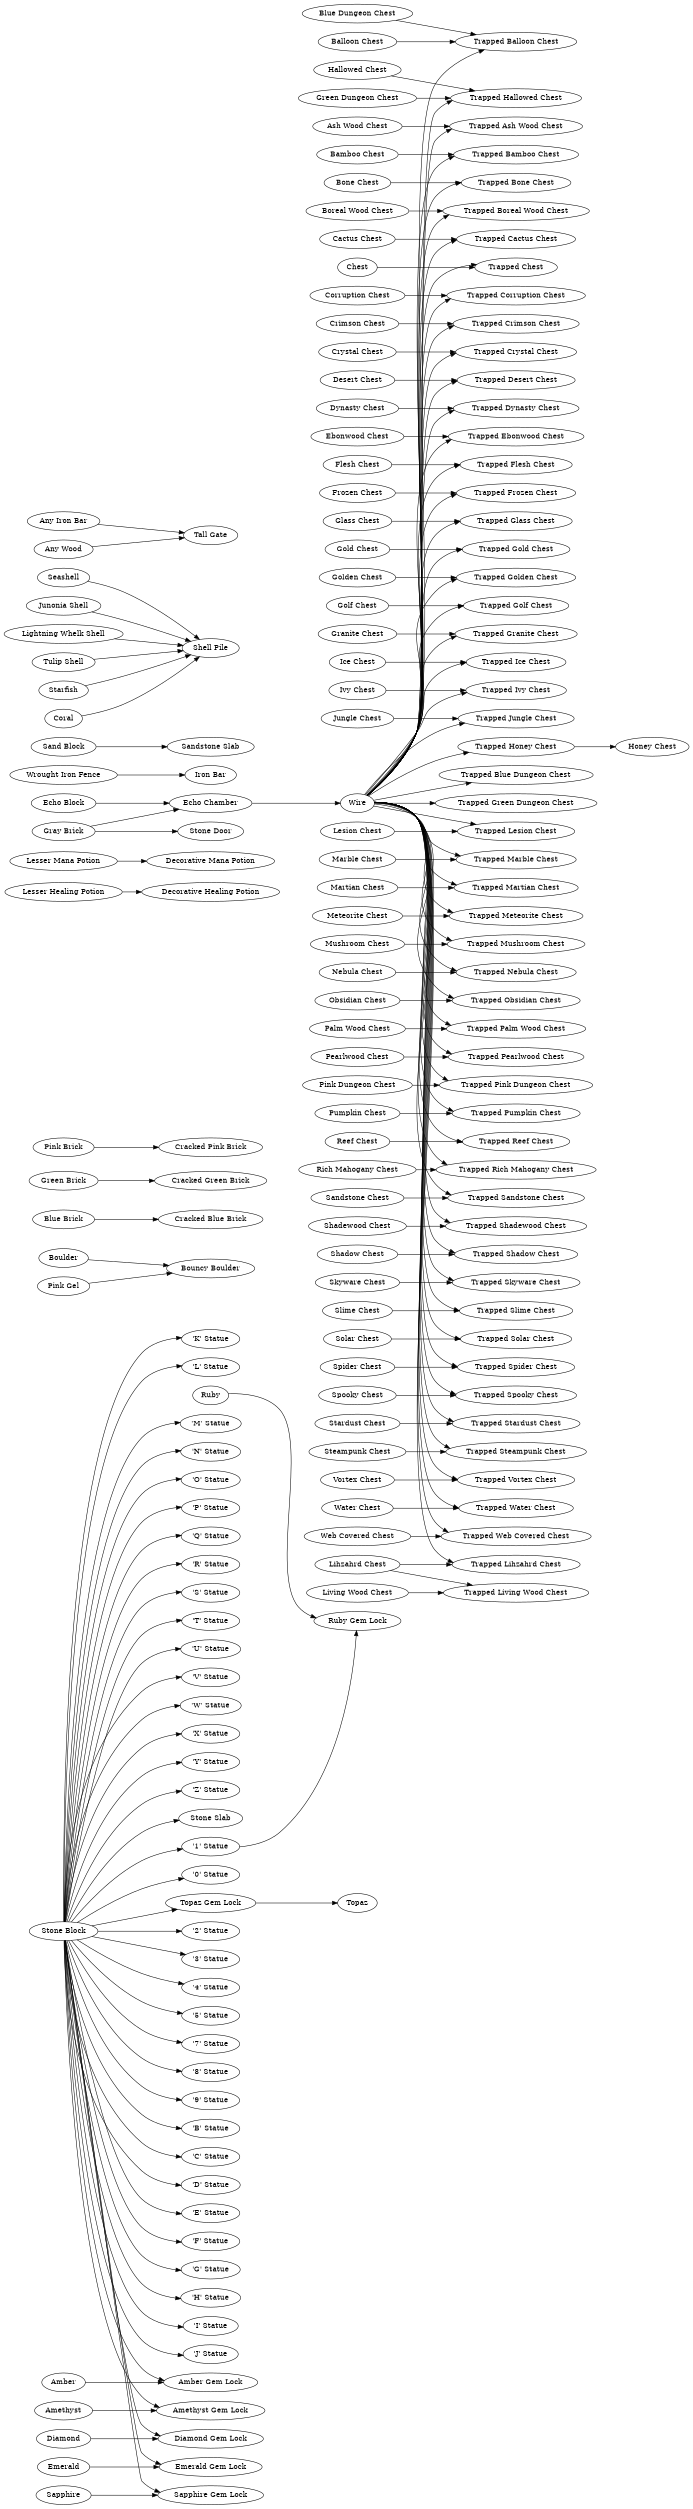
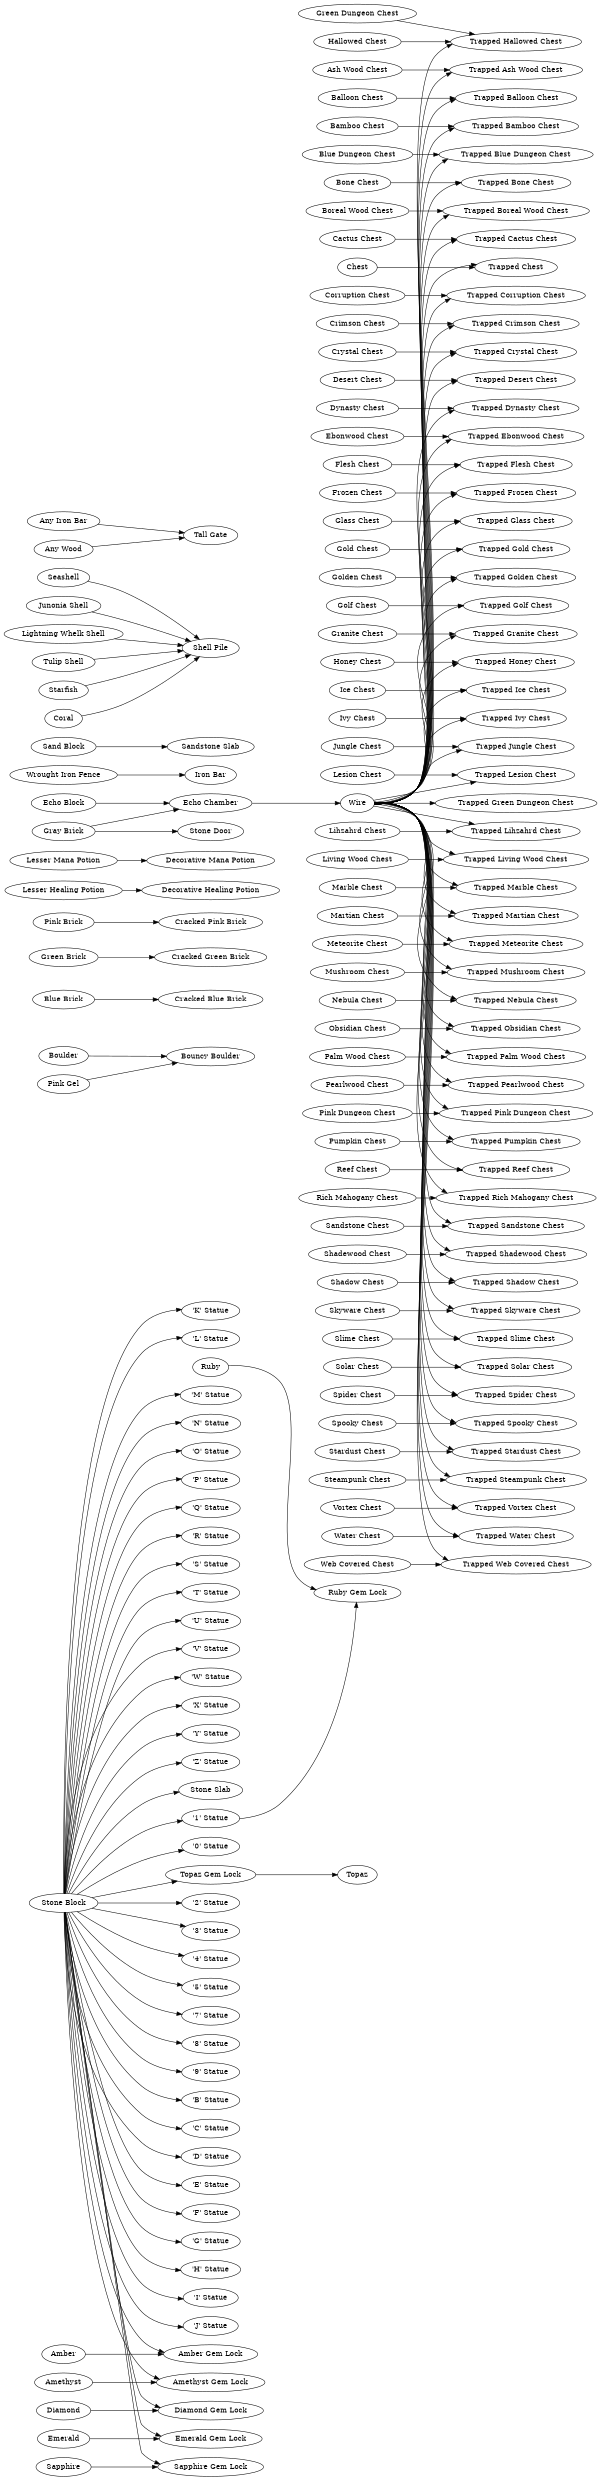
(433, 27) -> (426, 155)
(592, 747) -> (413, 662)
(429, 1577) -> (419, 819)
